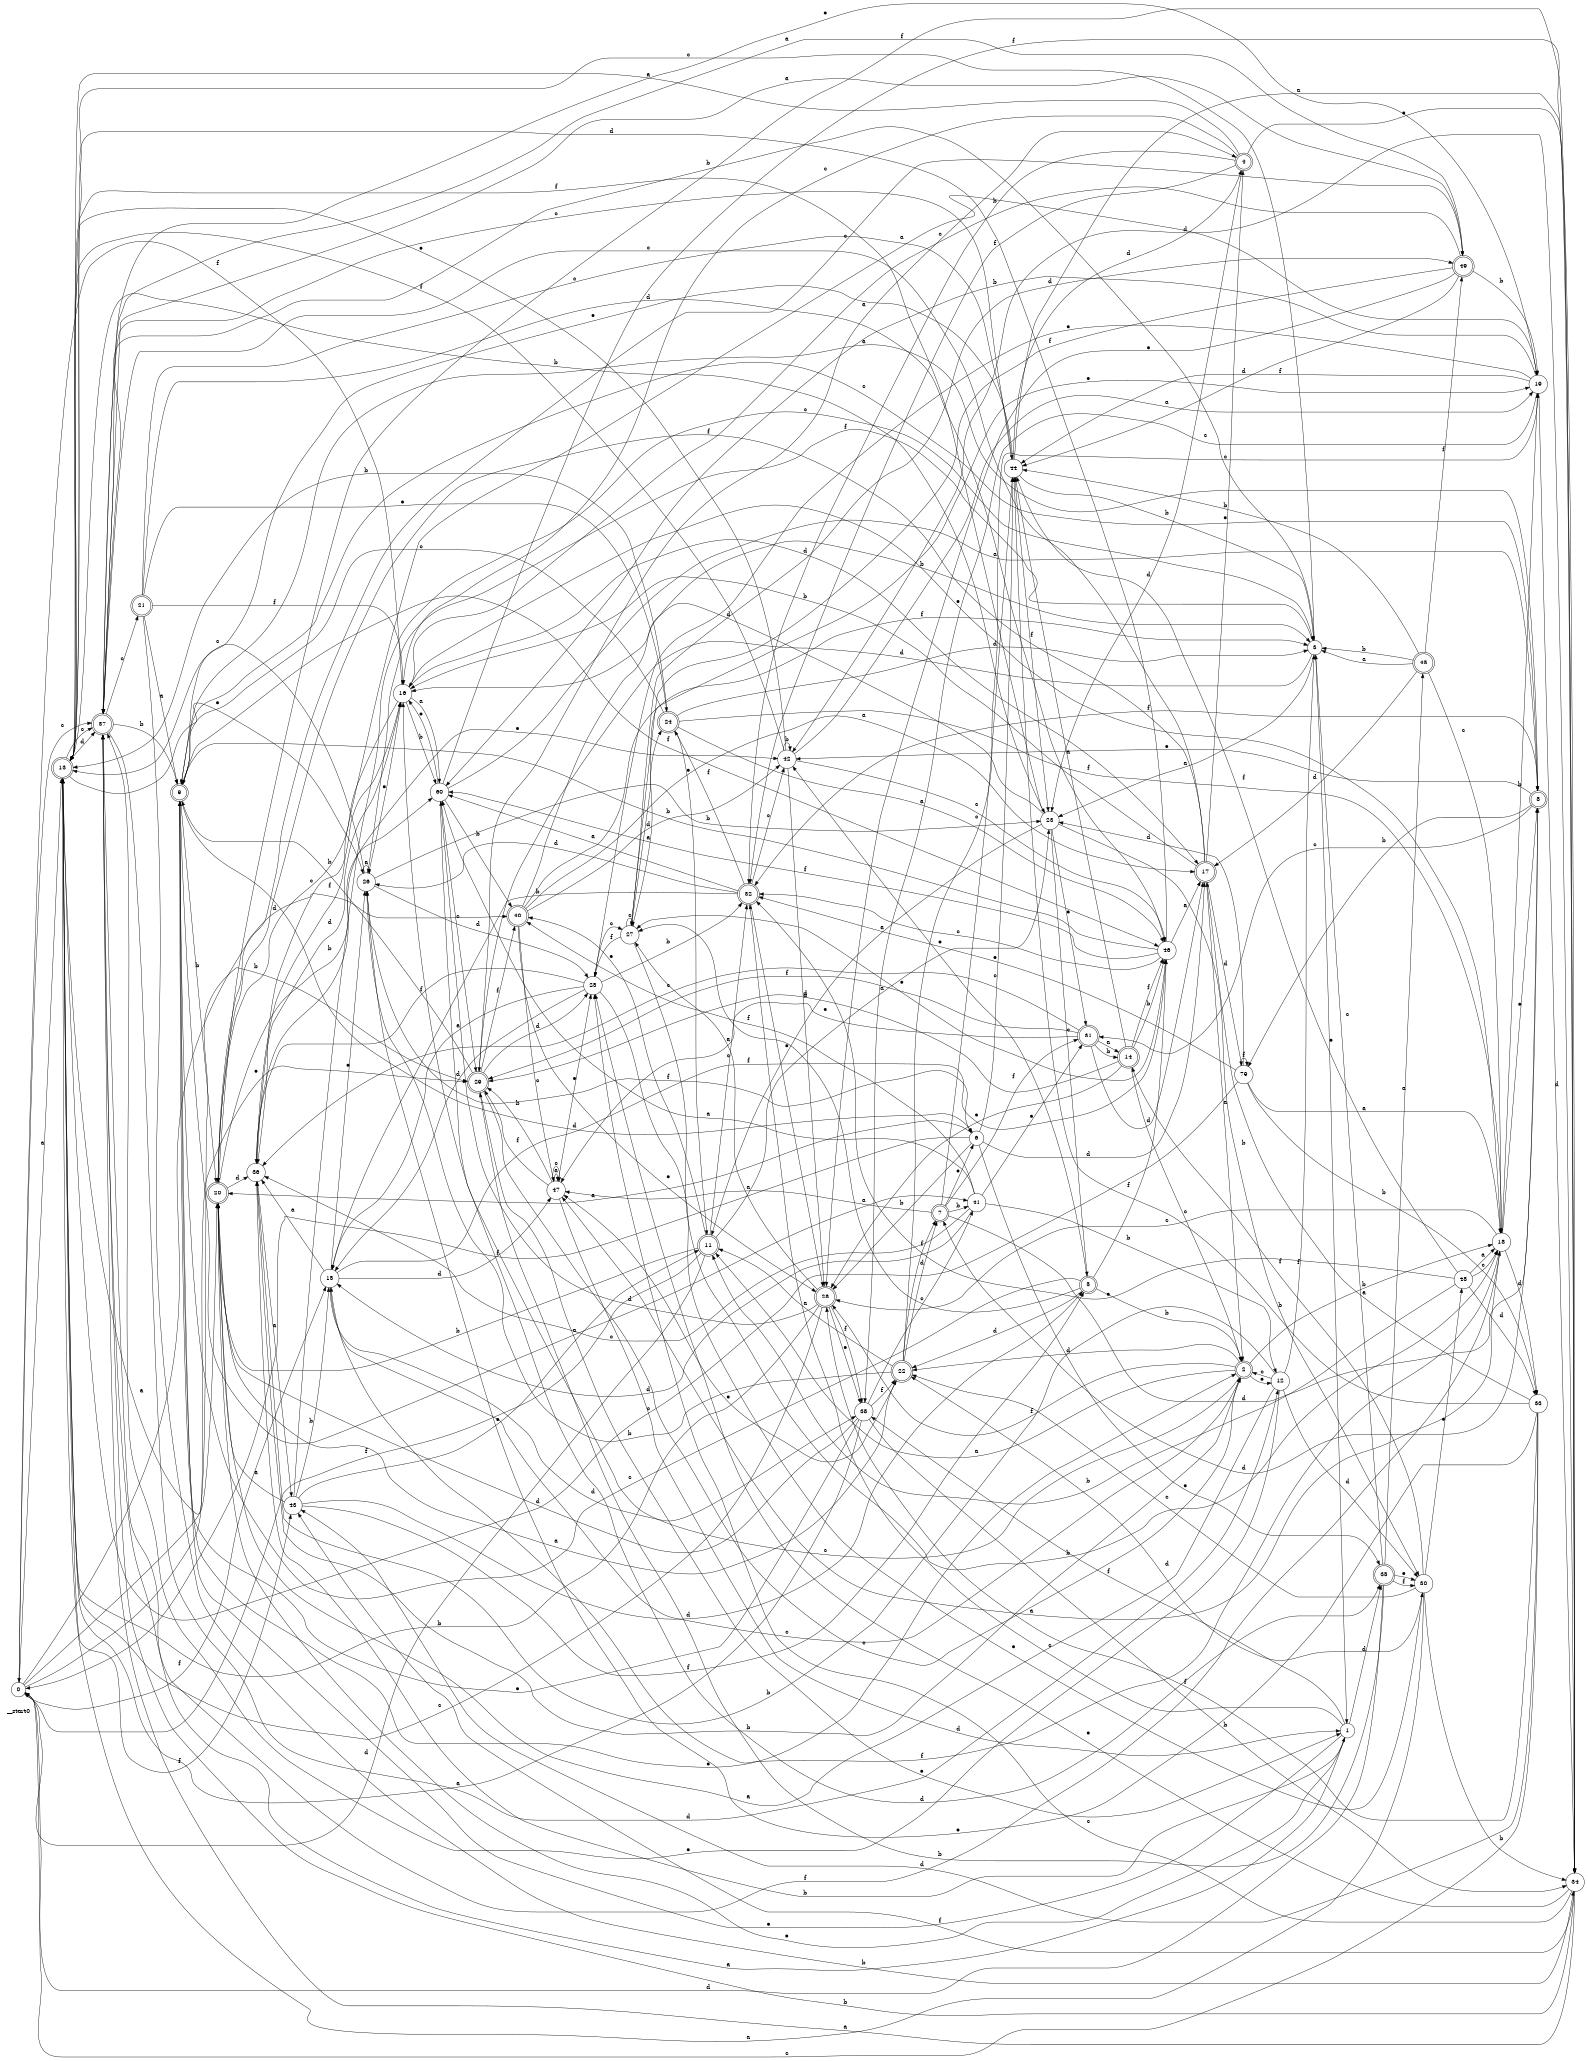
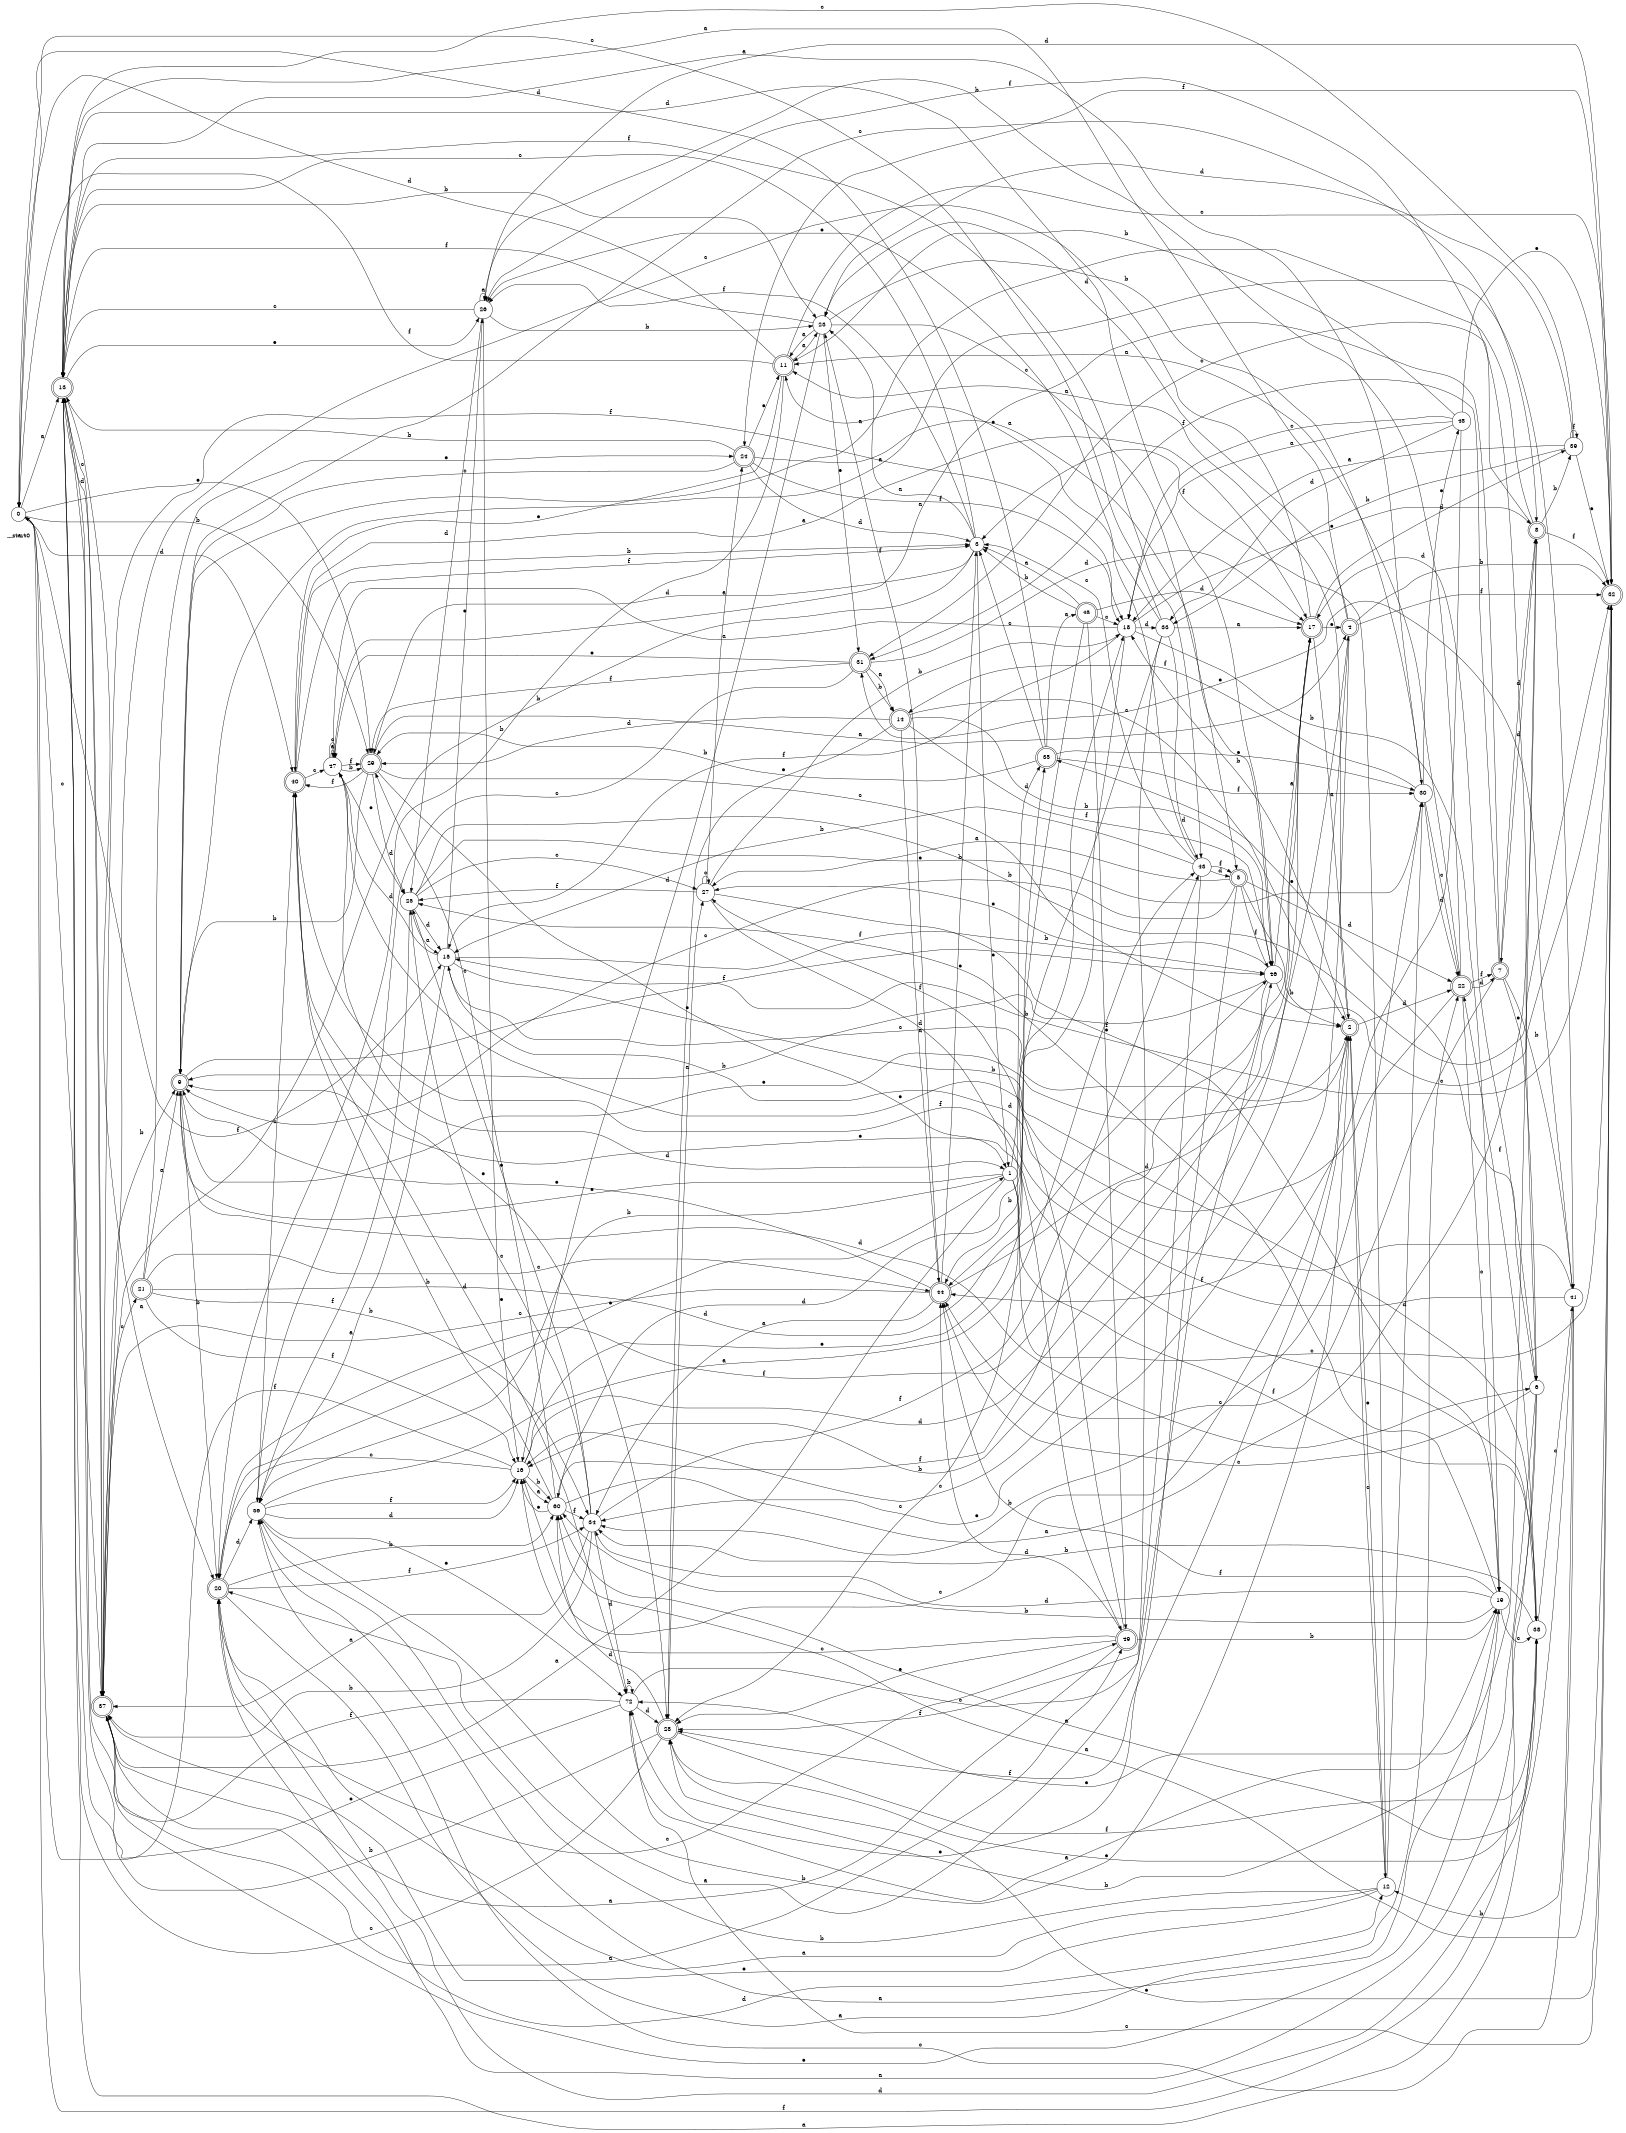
(1013, 468) -> (940, 1293)
(787, 759) -> (629, 1702)
(1244, 1075) -> (1574, 447)
none -> (275, 1167)
(593, 1492) -> (993, 1070)
